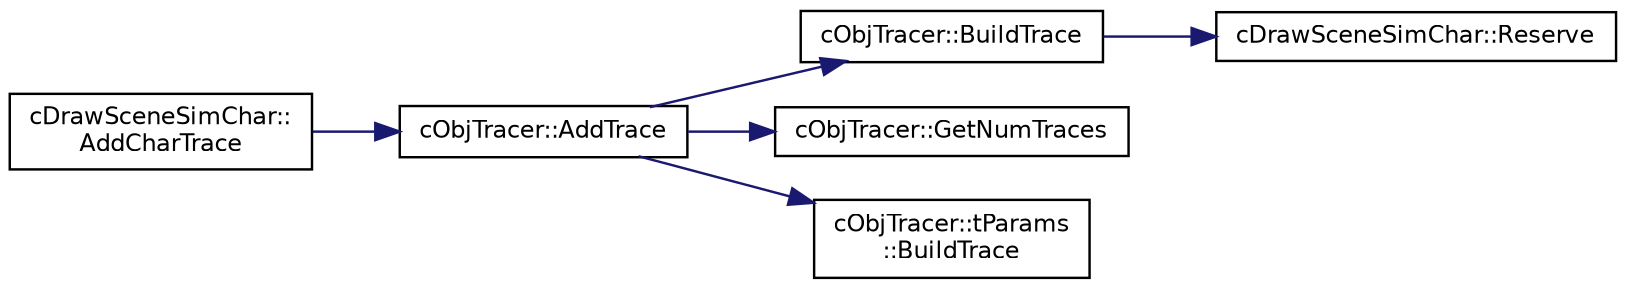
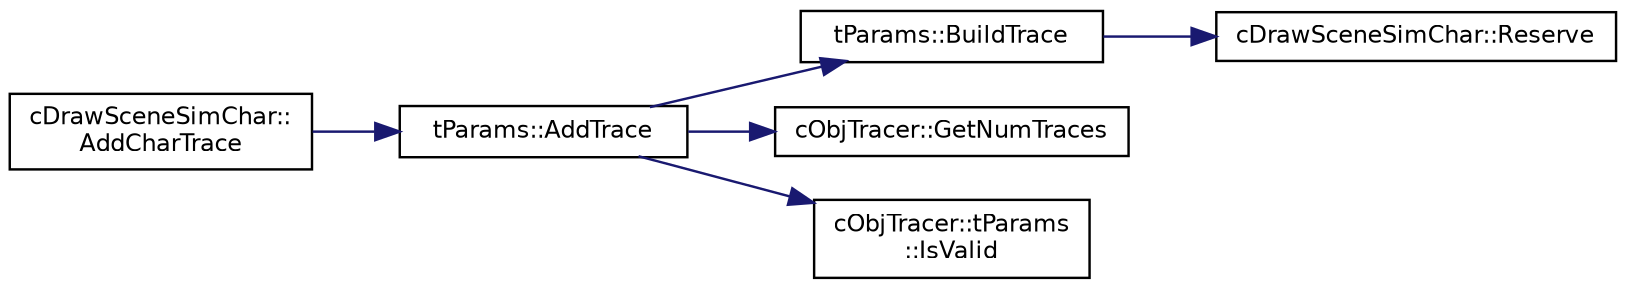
(952, 37) -> (952, 37)
(544, 132) -> (544, 132)
(952, 239) -> (952, 239)
